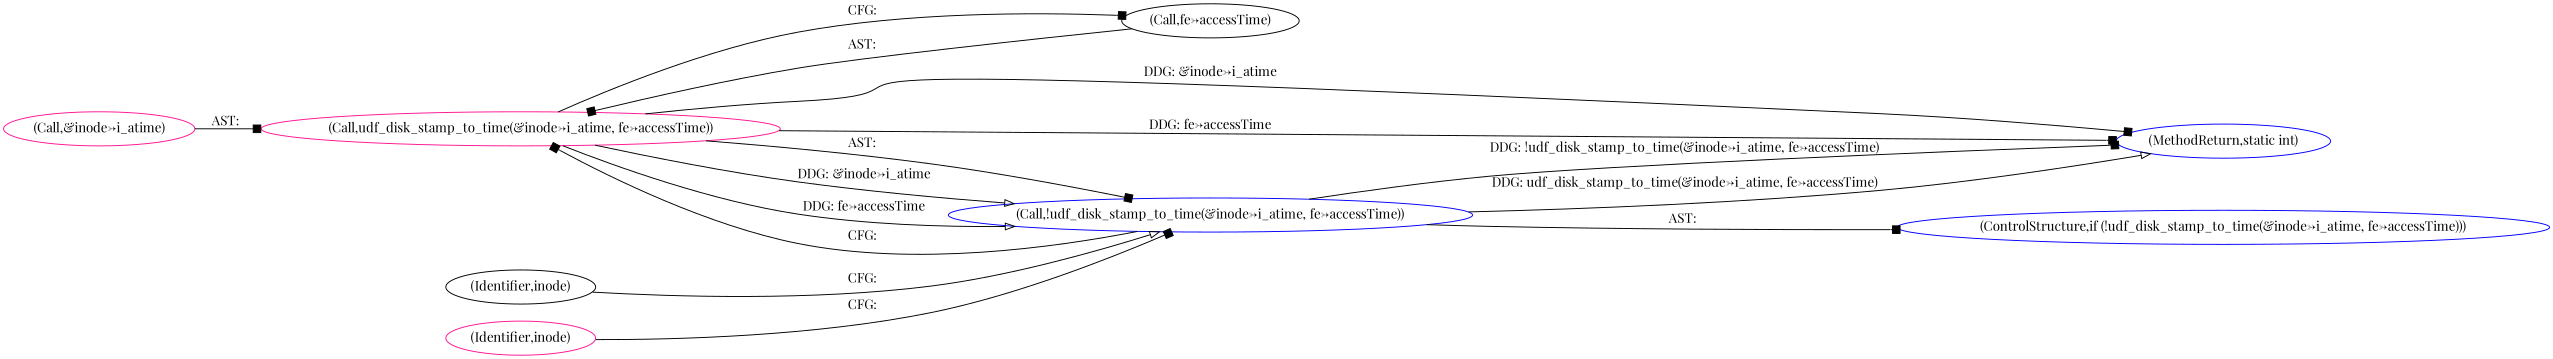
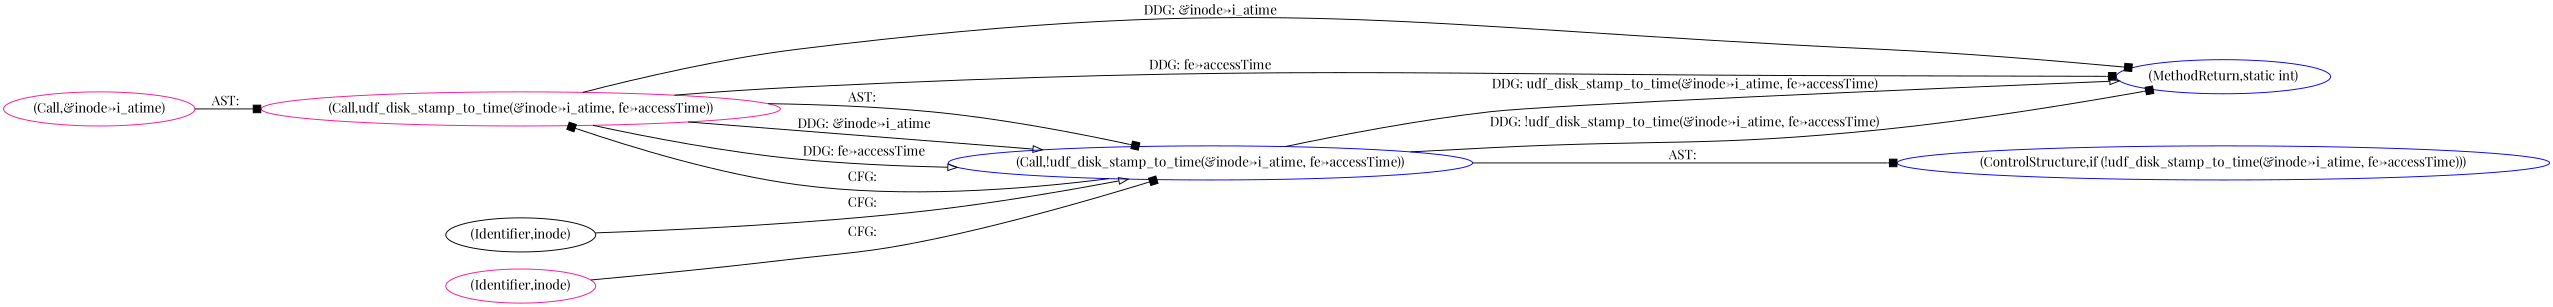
(1210, 21) -> none
